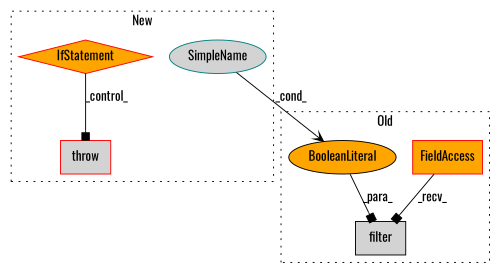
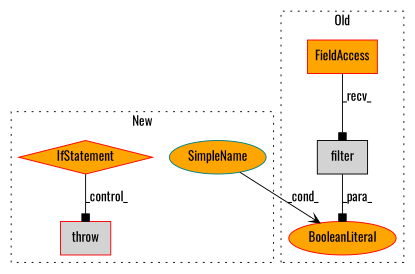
(218, 57) -> (218, 157)
(342, 157) -> (342, 238)
(359, 193) -> (342, 193)
